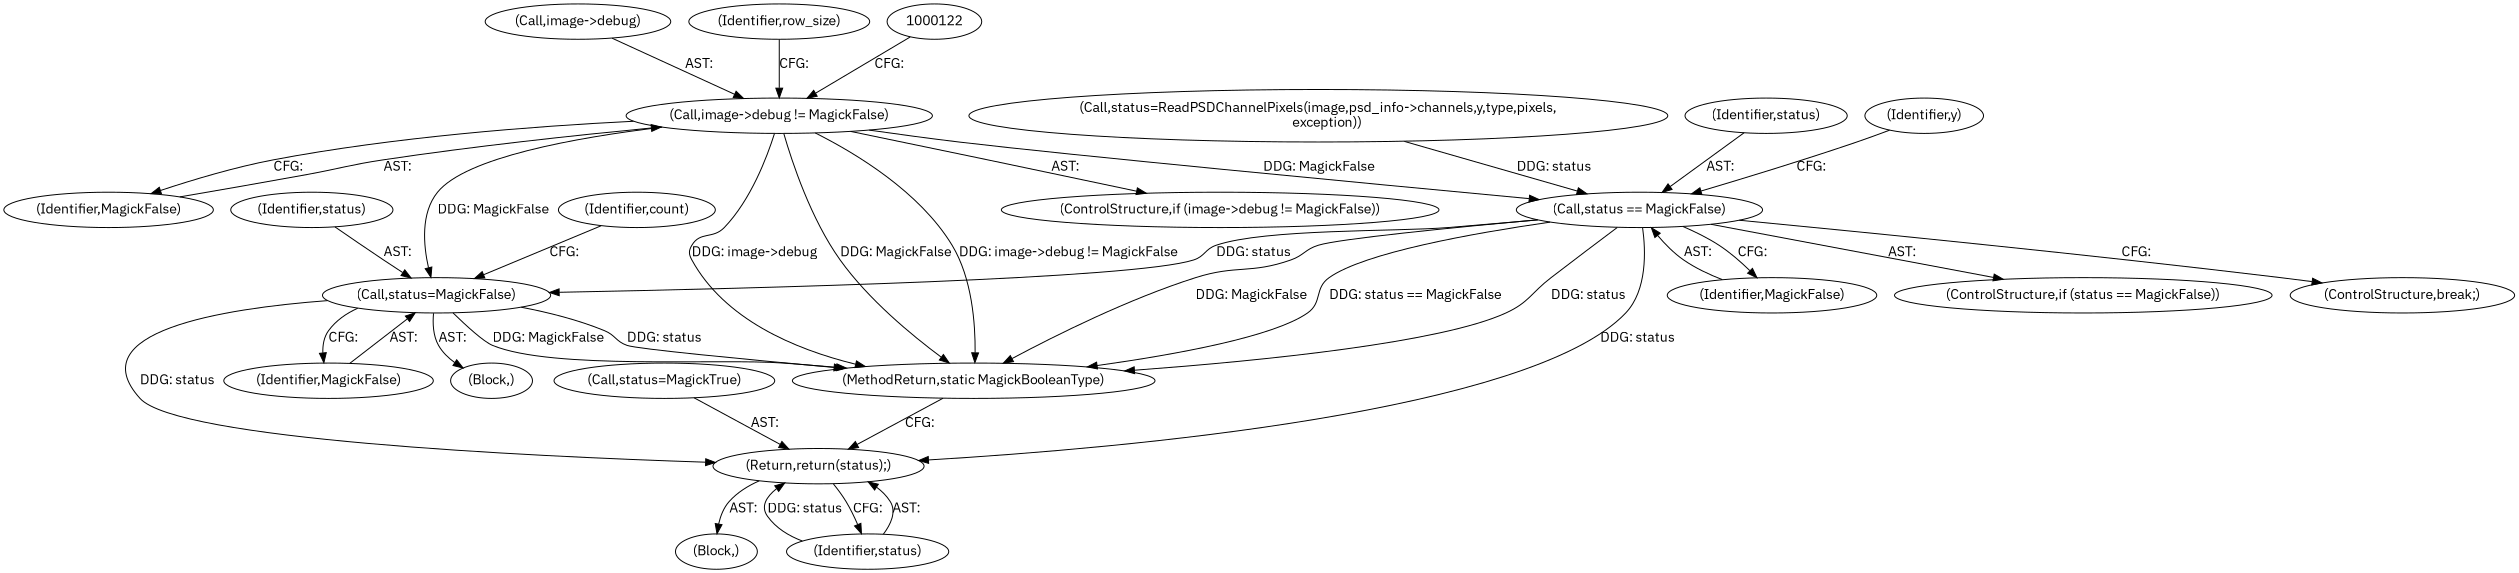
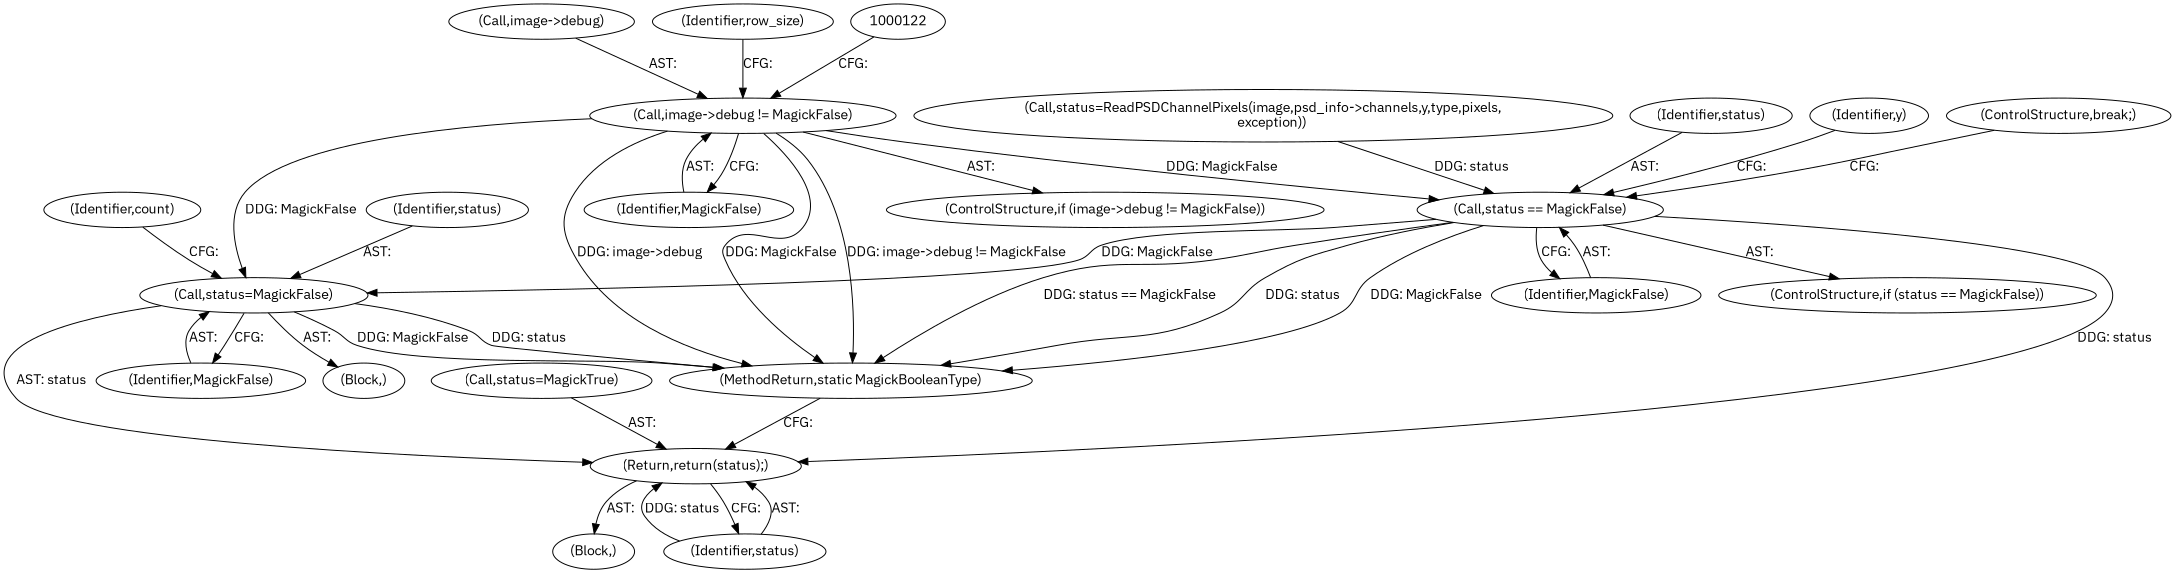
(2026, 249) -> (1816, 167)
(1254, 253) -> (1157, 253)
(177, 381) -> (52, 381)
